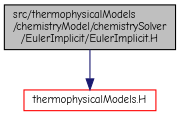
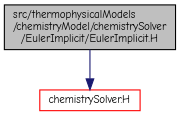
(90, 100) -> (90, 100)
